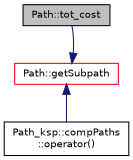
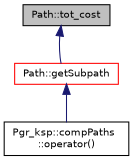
(73, 39) -> (60, 50)
(66, 139) -> (66, 139)
